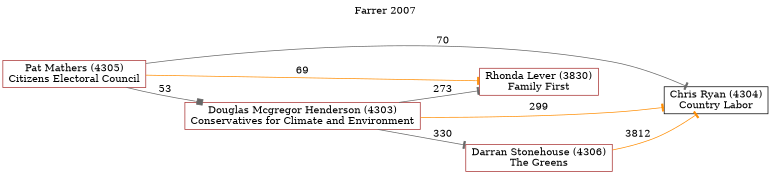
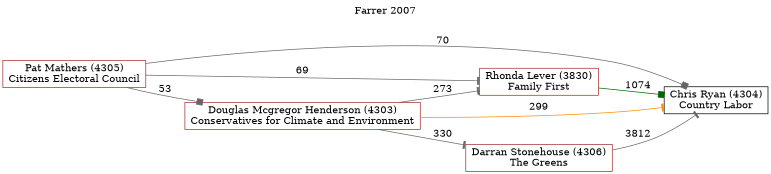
(417, 46) -> (417, 46)
(311, 78) -> (311, 78)
none -> (628, 91)
(655, 138) -> (655, 138)
